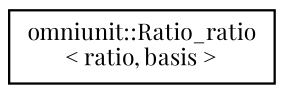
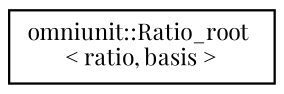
(142, 47) -> (142, 47)
